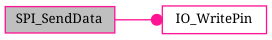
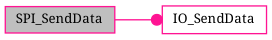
(214, 20) -> (214, 20)
